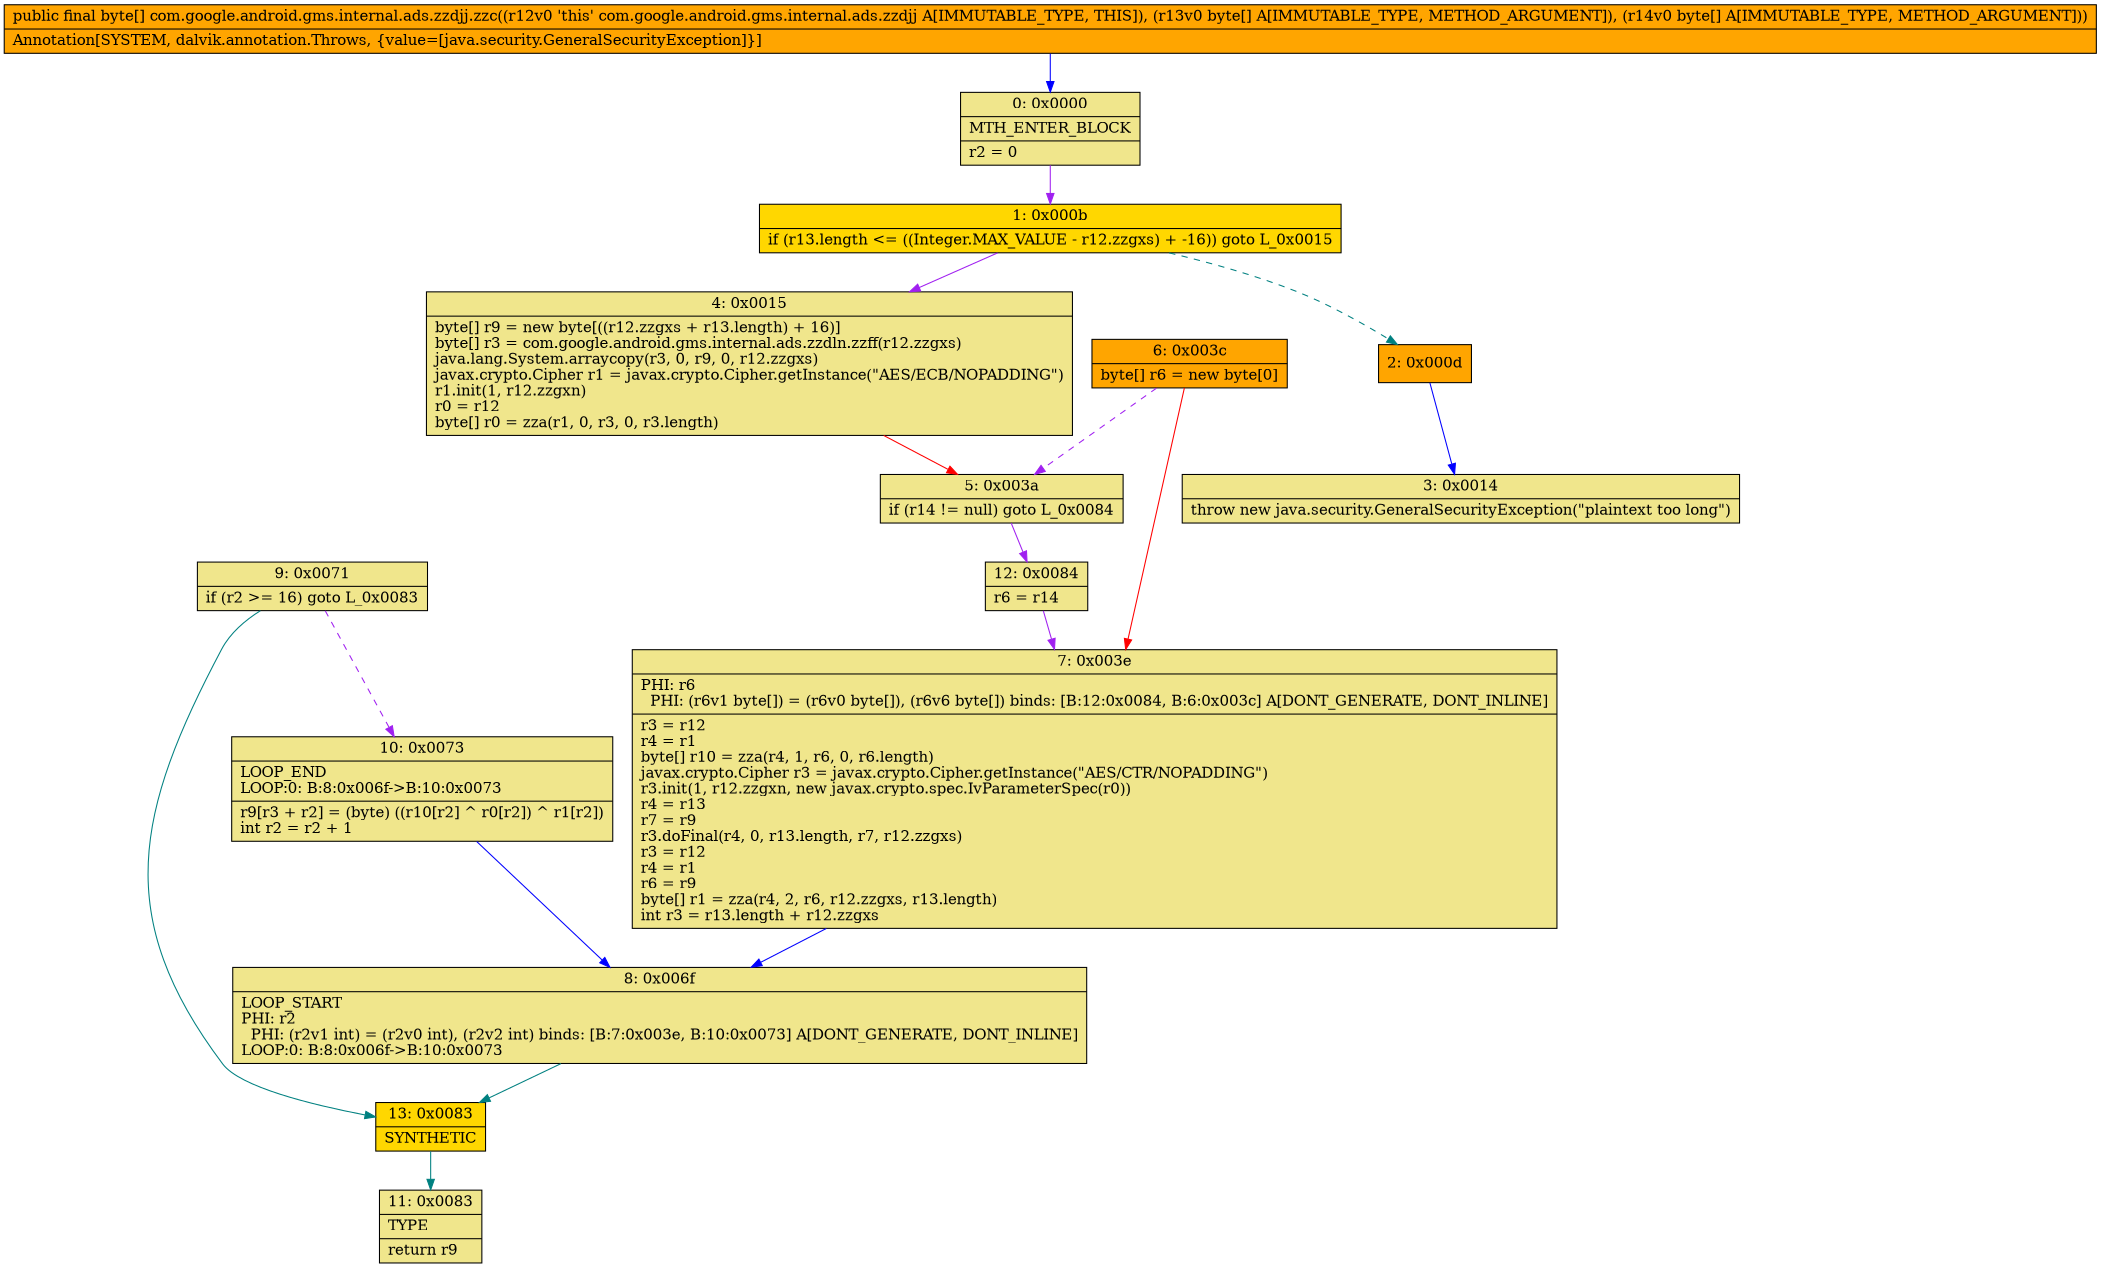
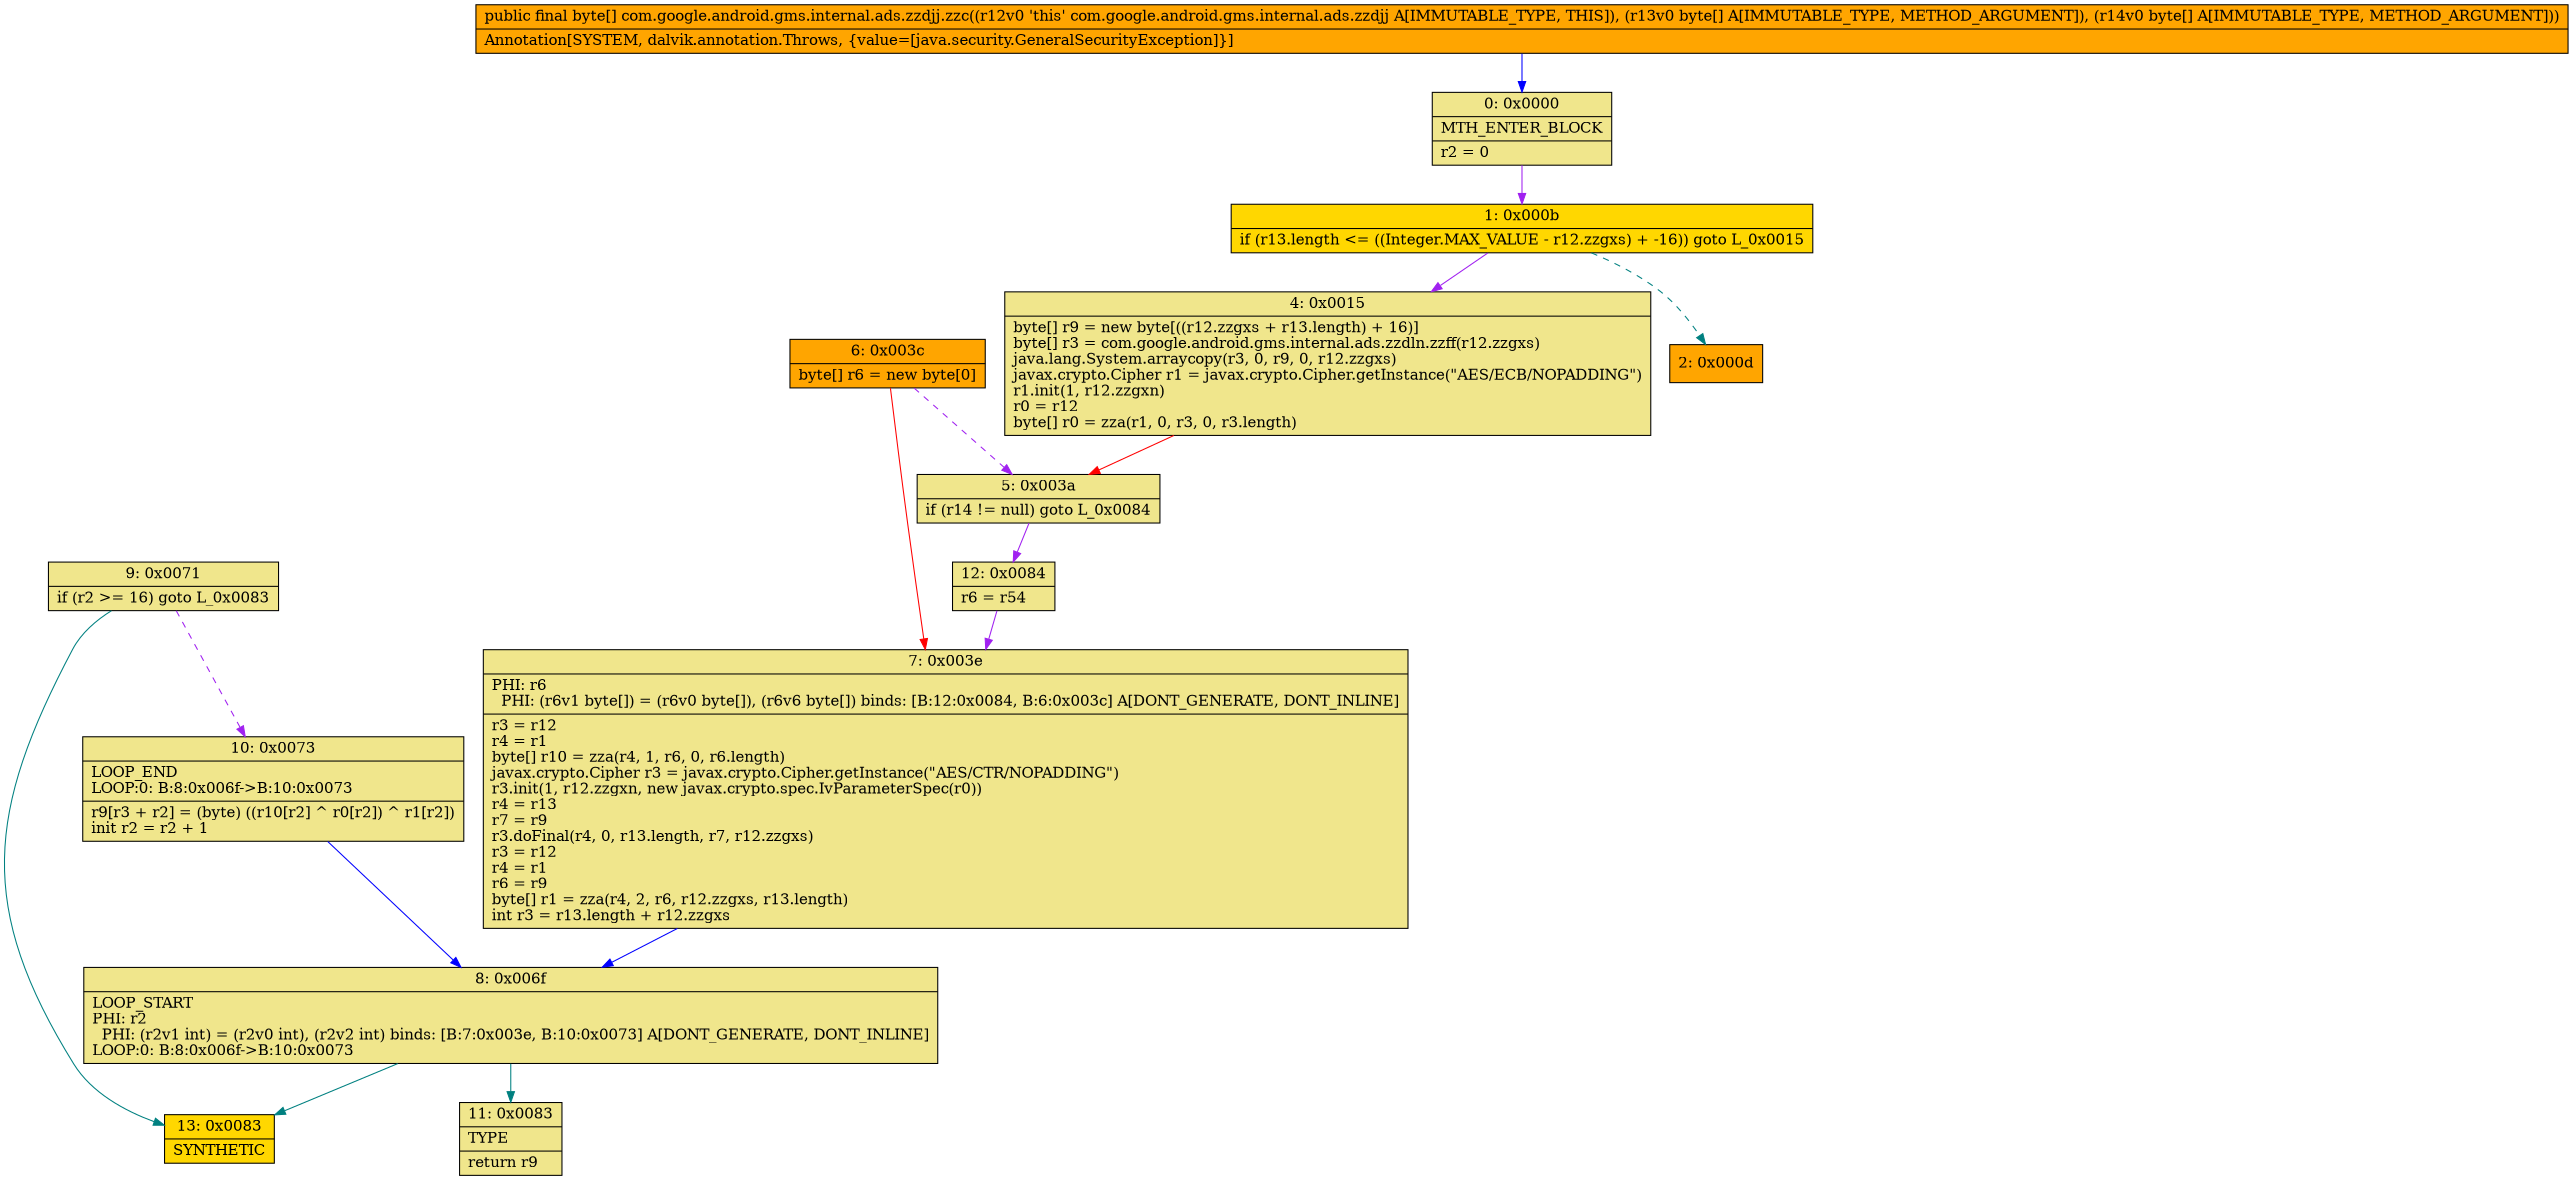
(1461, 499) -> none
(1027, 598) -> (994, 598)
(297, 829) -> (150, 829)
(431, 1165) -> (511, 1078)
